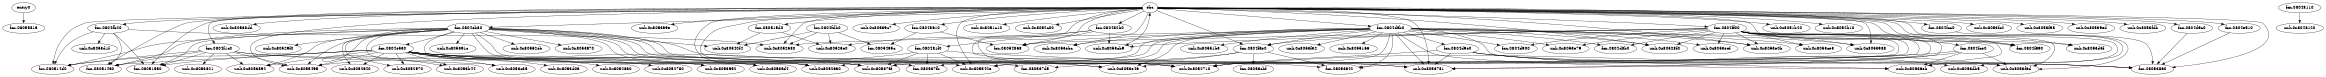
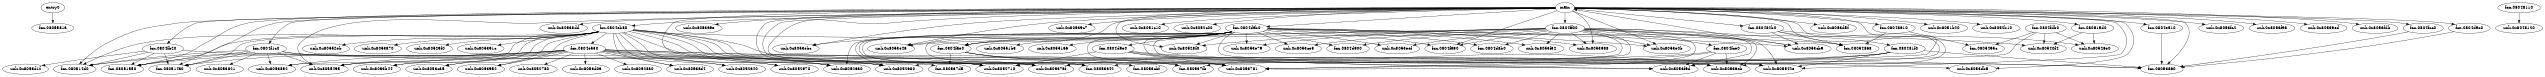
(1150, 8) -> (1565, 8)
(1979, 38) -> (1554, 38)
(754, 62) -> (742, 57)
